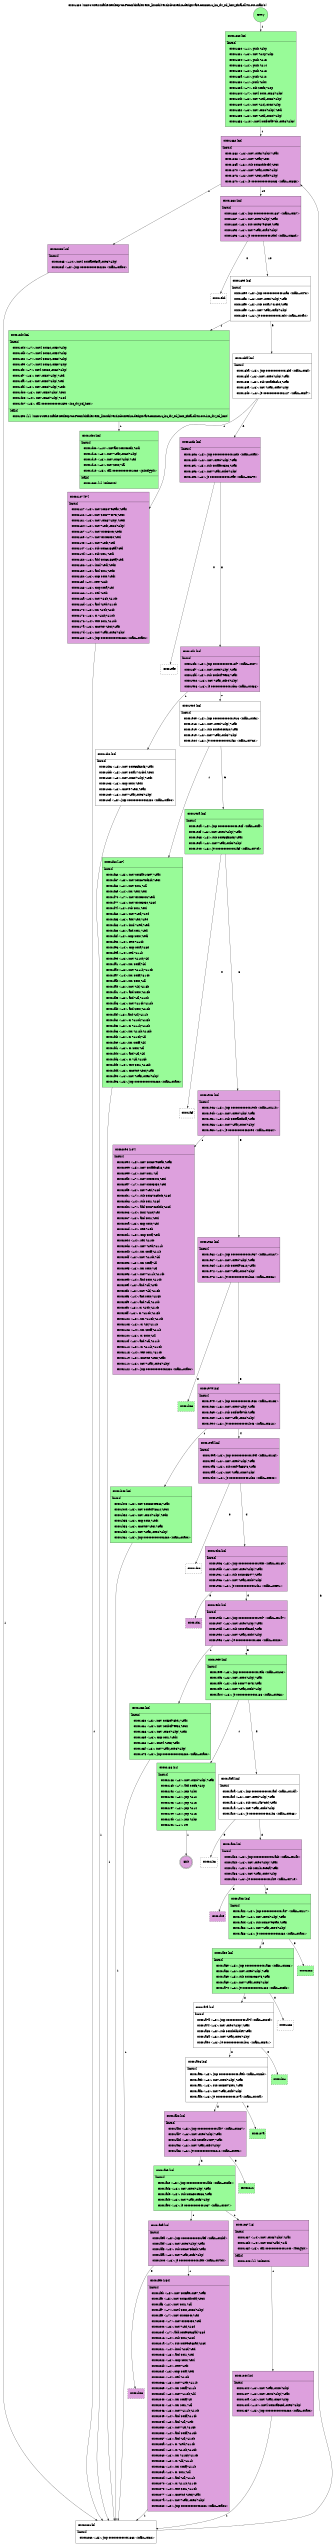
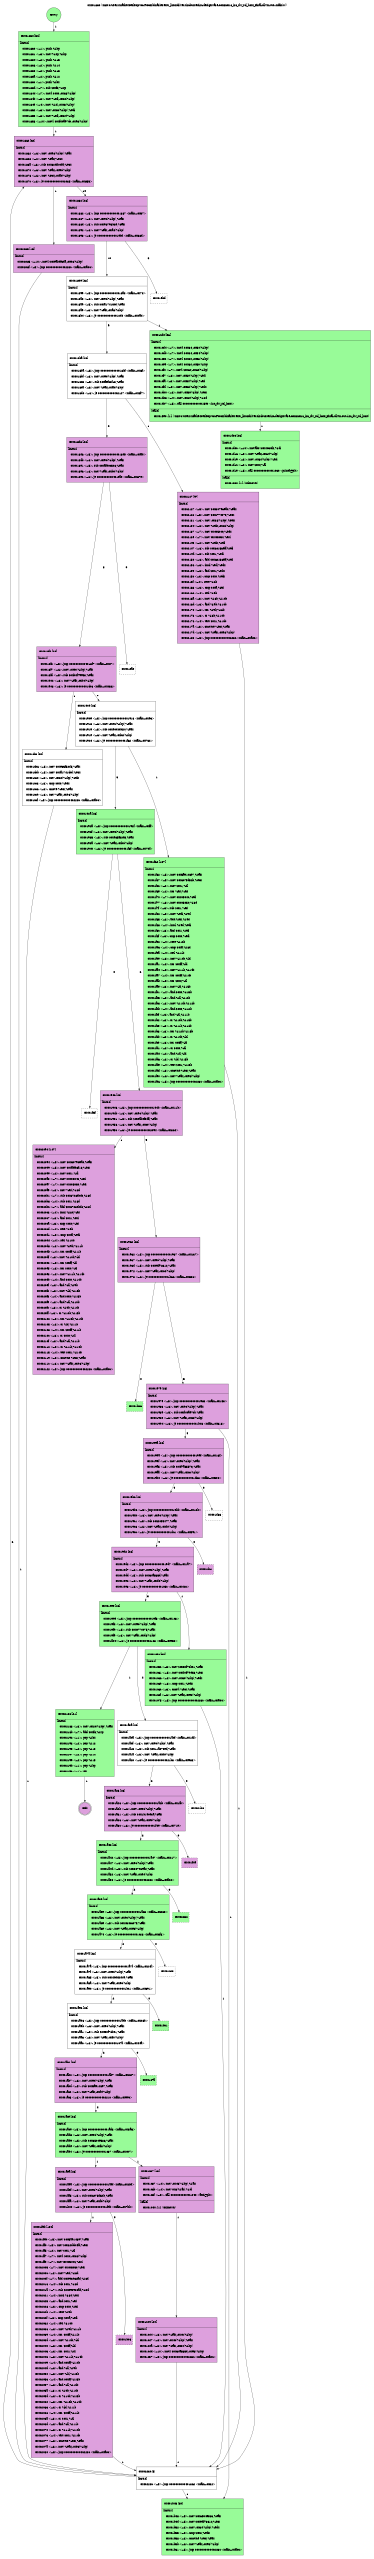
(116, 2029) -> (185, 2494)
(247, 2188) -> none
